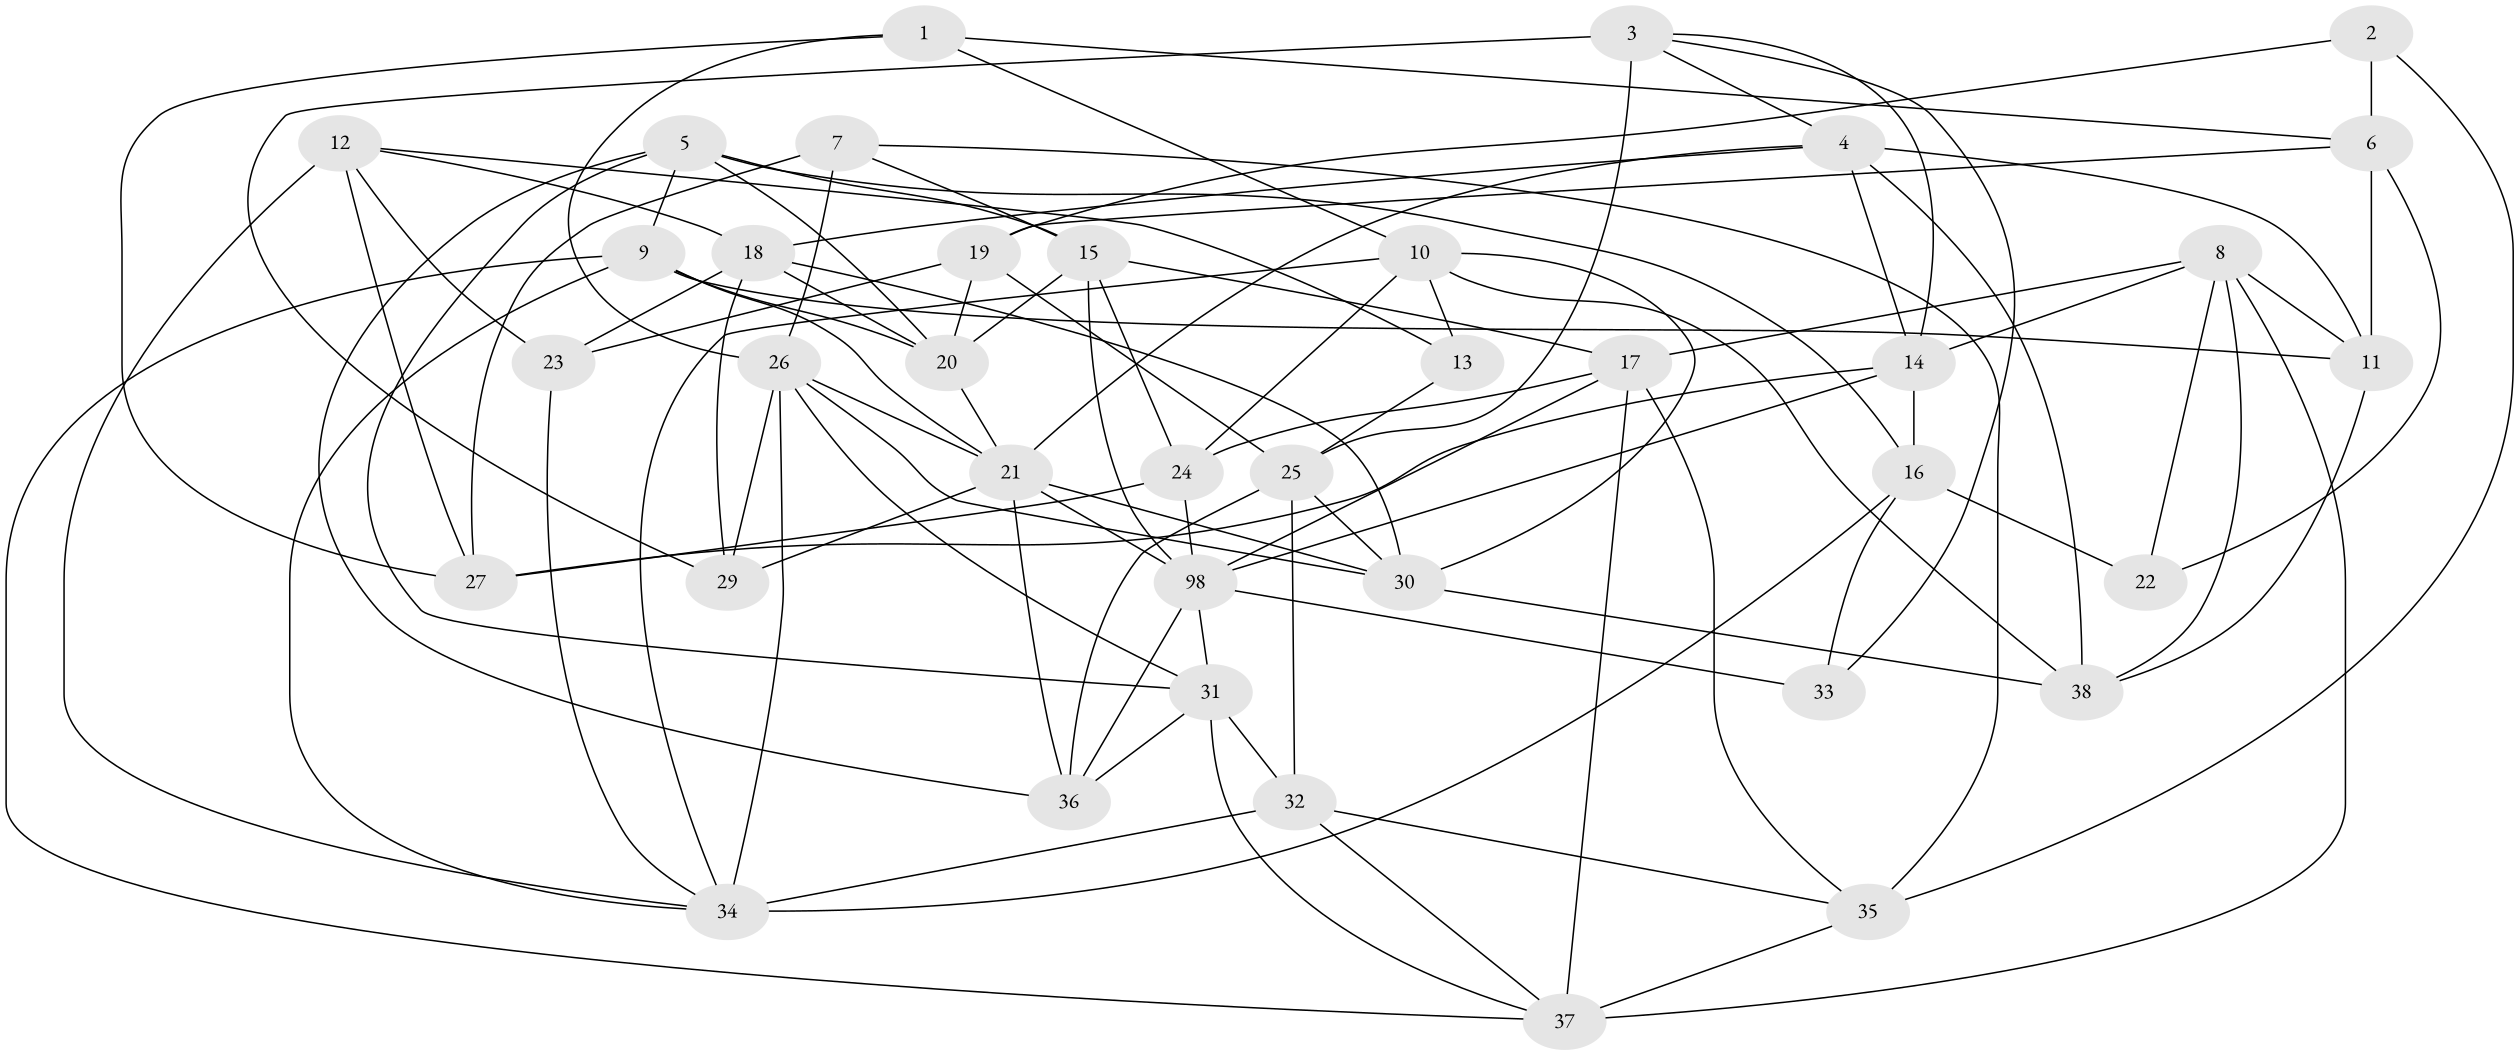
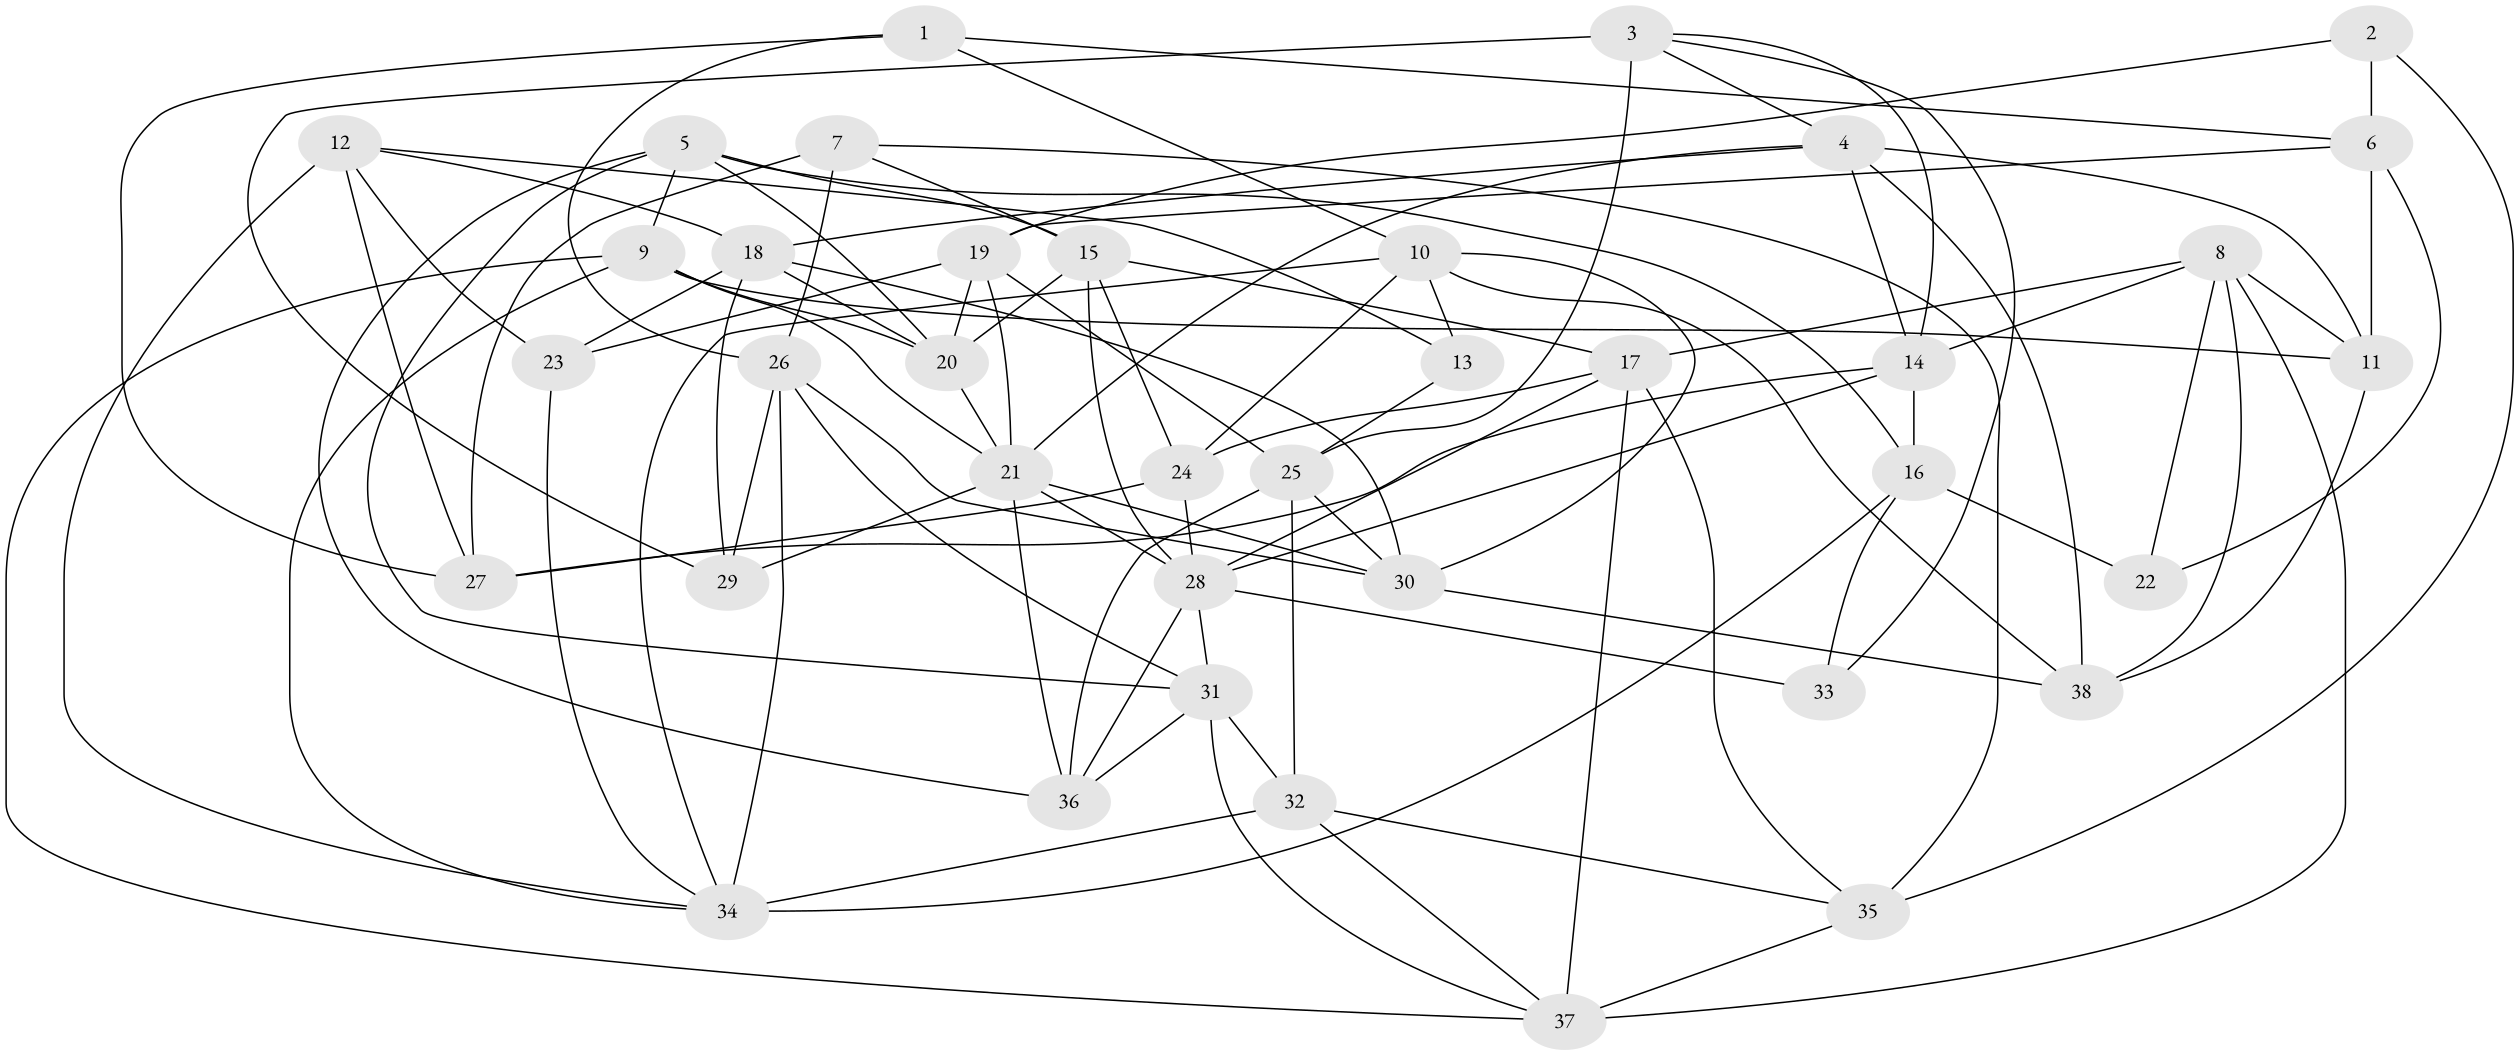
(895, 418) -> (1006, 362)
(1196, 583) -> (1196, 583)
